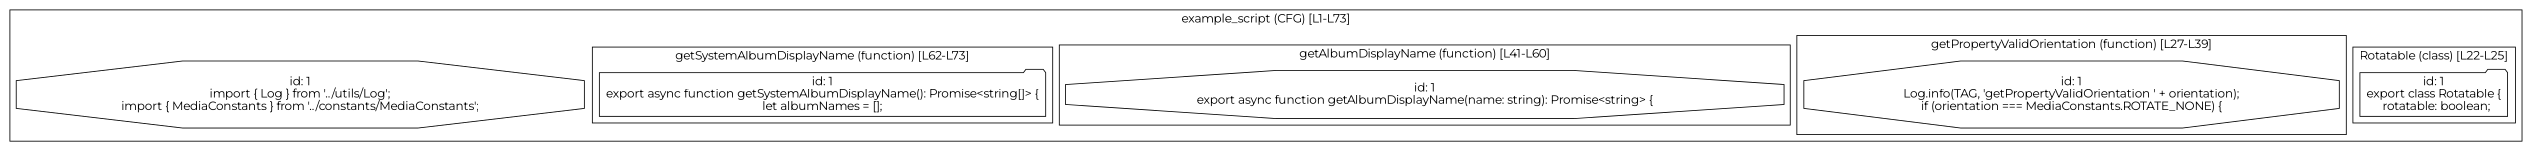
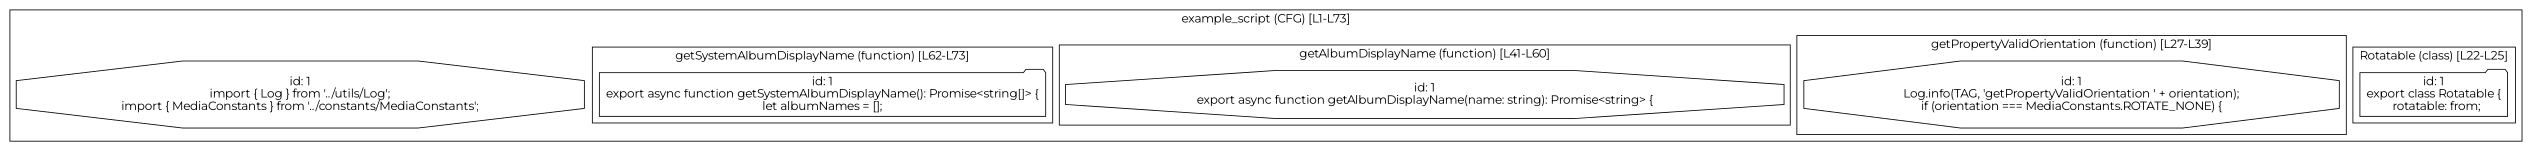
(2434, 95) -> (2434, 95)
